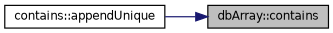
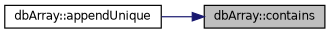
(85, 17) -> (83, 17)
